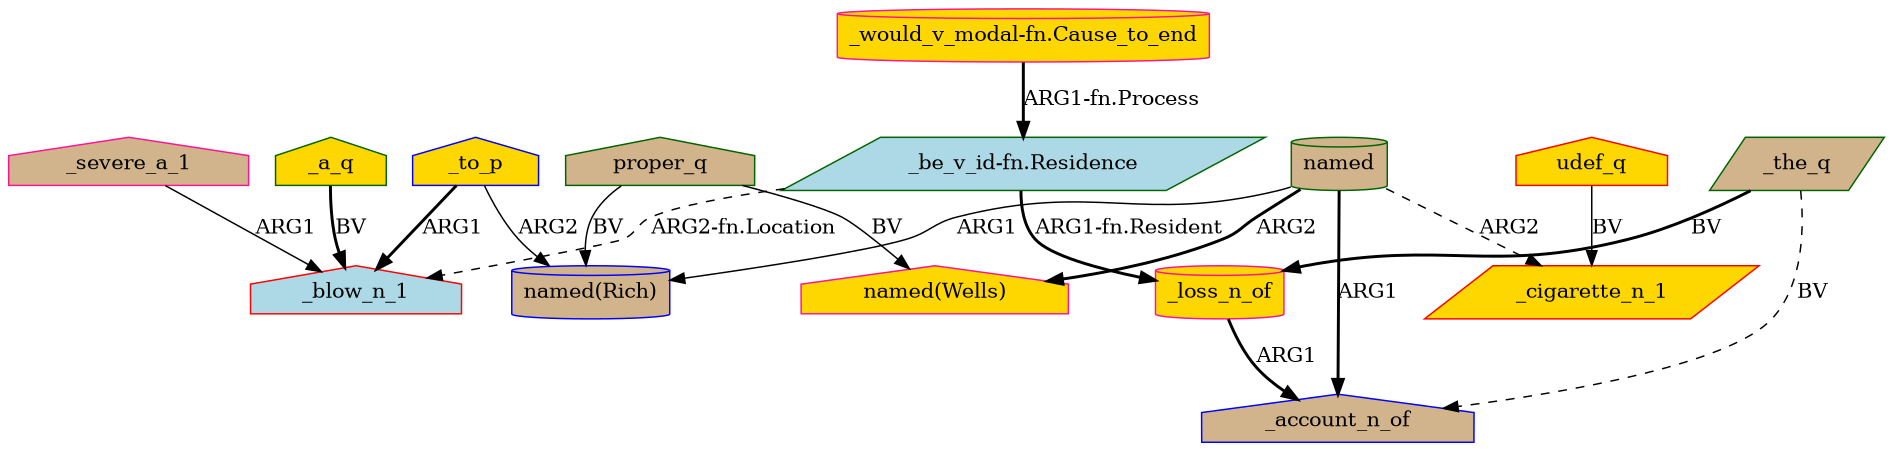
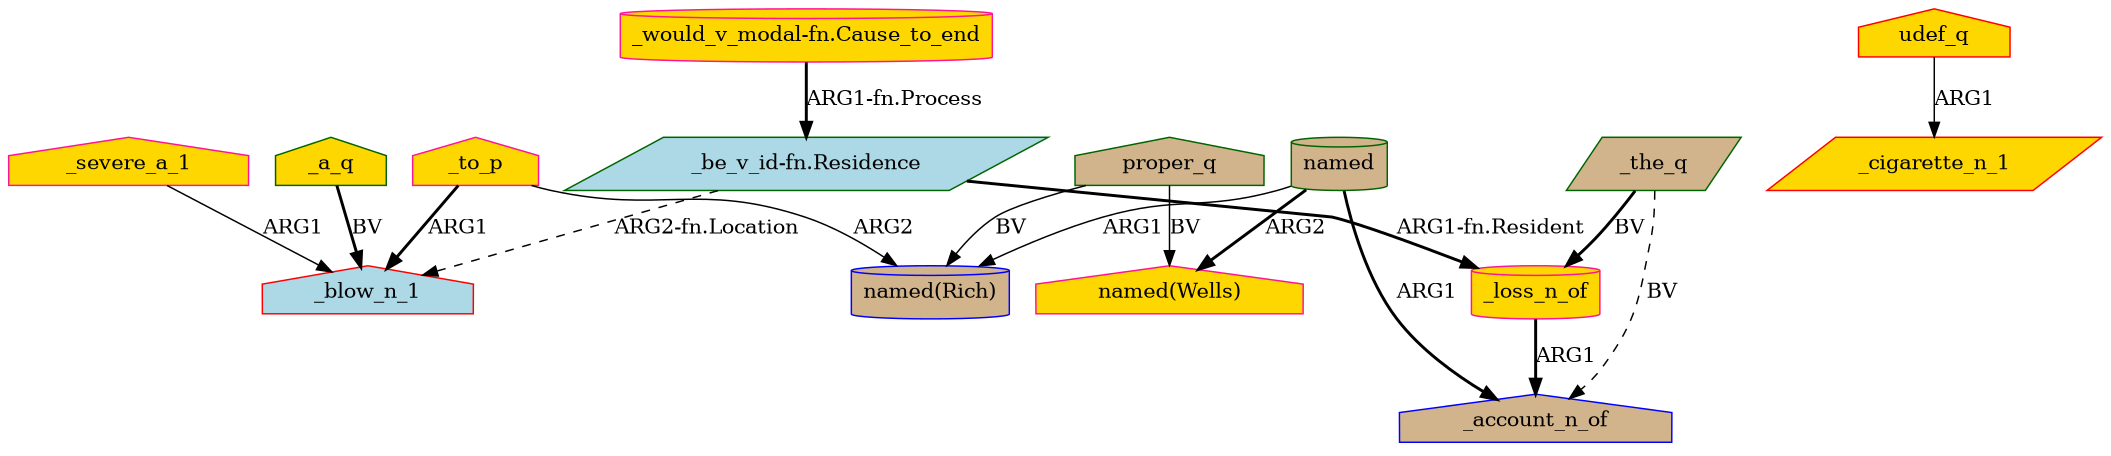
(129, 164) -> (129, 164)
(476, 164) -> (476, 164)
(1457, 224) -> none
(1607, 228) -> (1964, 100)
